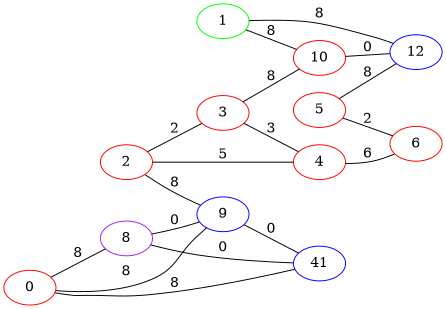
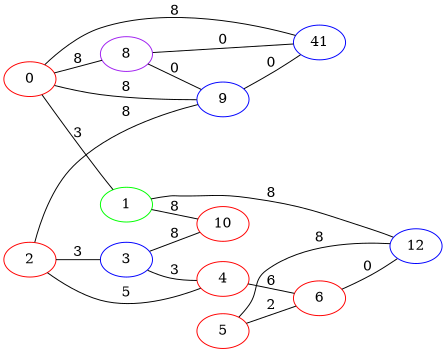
(368, 55) -> (370, 275)
(223, 113) -> (126, 260)
(175, 129) -> (78, 252)
none -> (77, 143)
